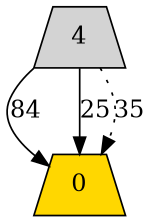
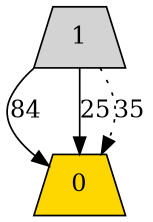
(80, 37) -> (80, 37)
